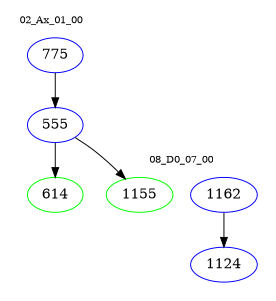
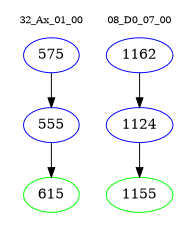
(51, 21) -> (51, 21)
(55, 55) -> (51, 55)
(105, 160) -> (140, 155)
(55, 195) -> (51, 195)
